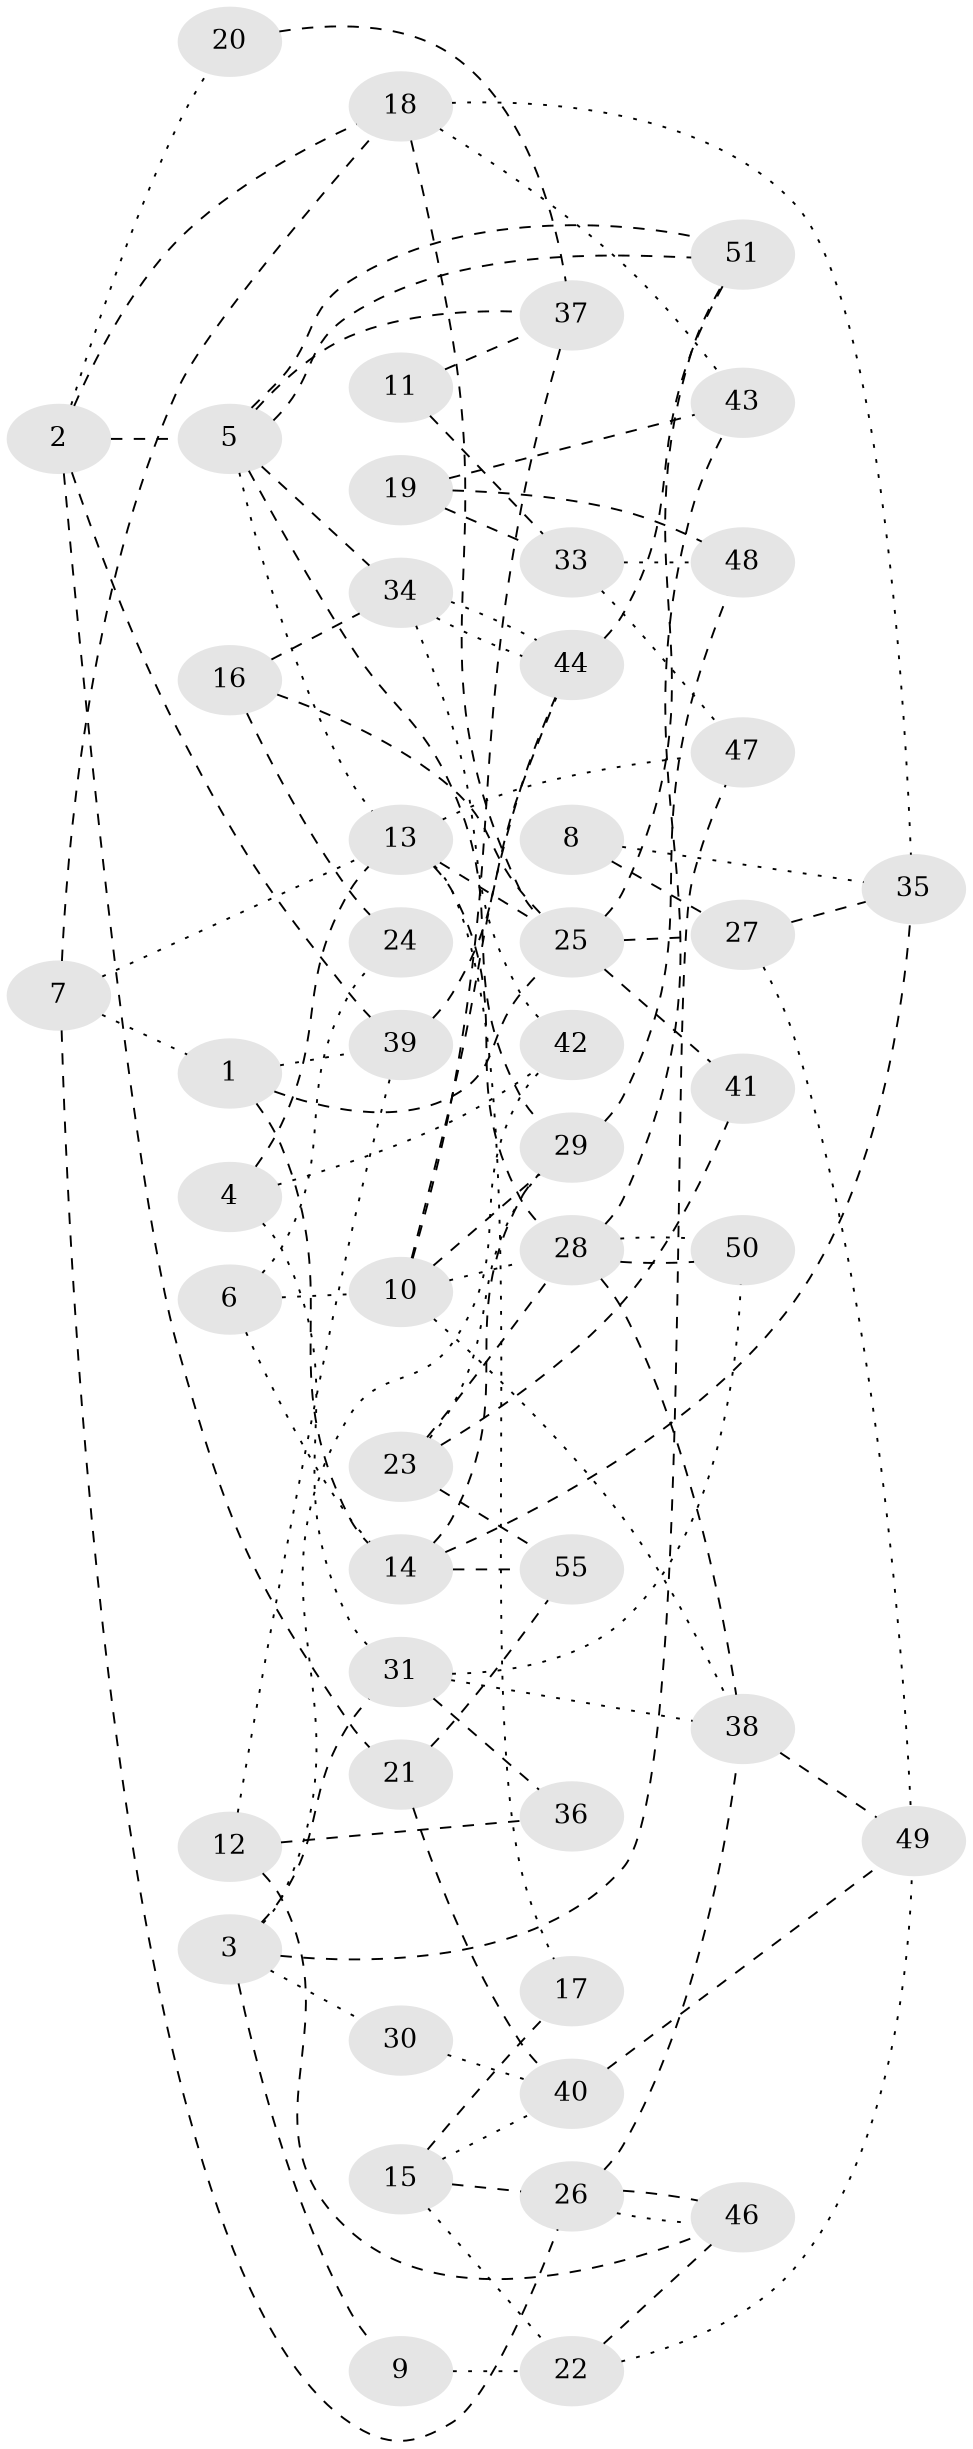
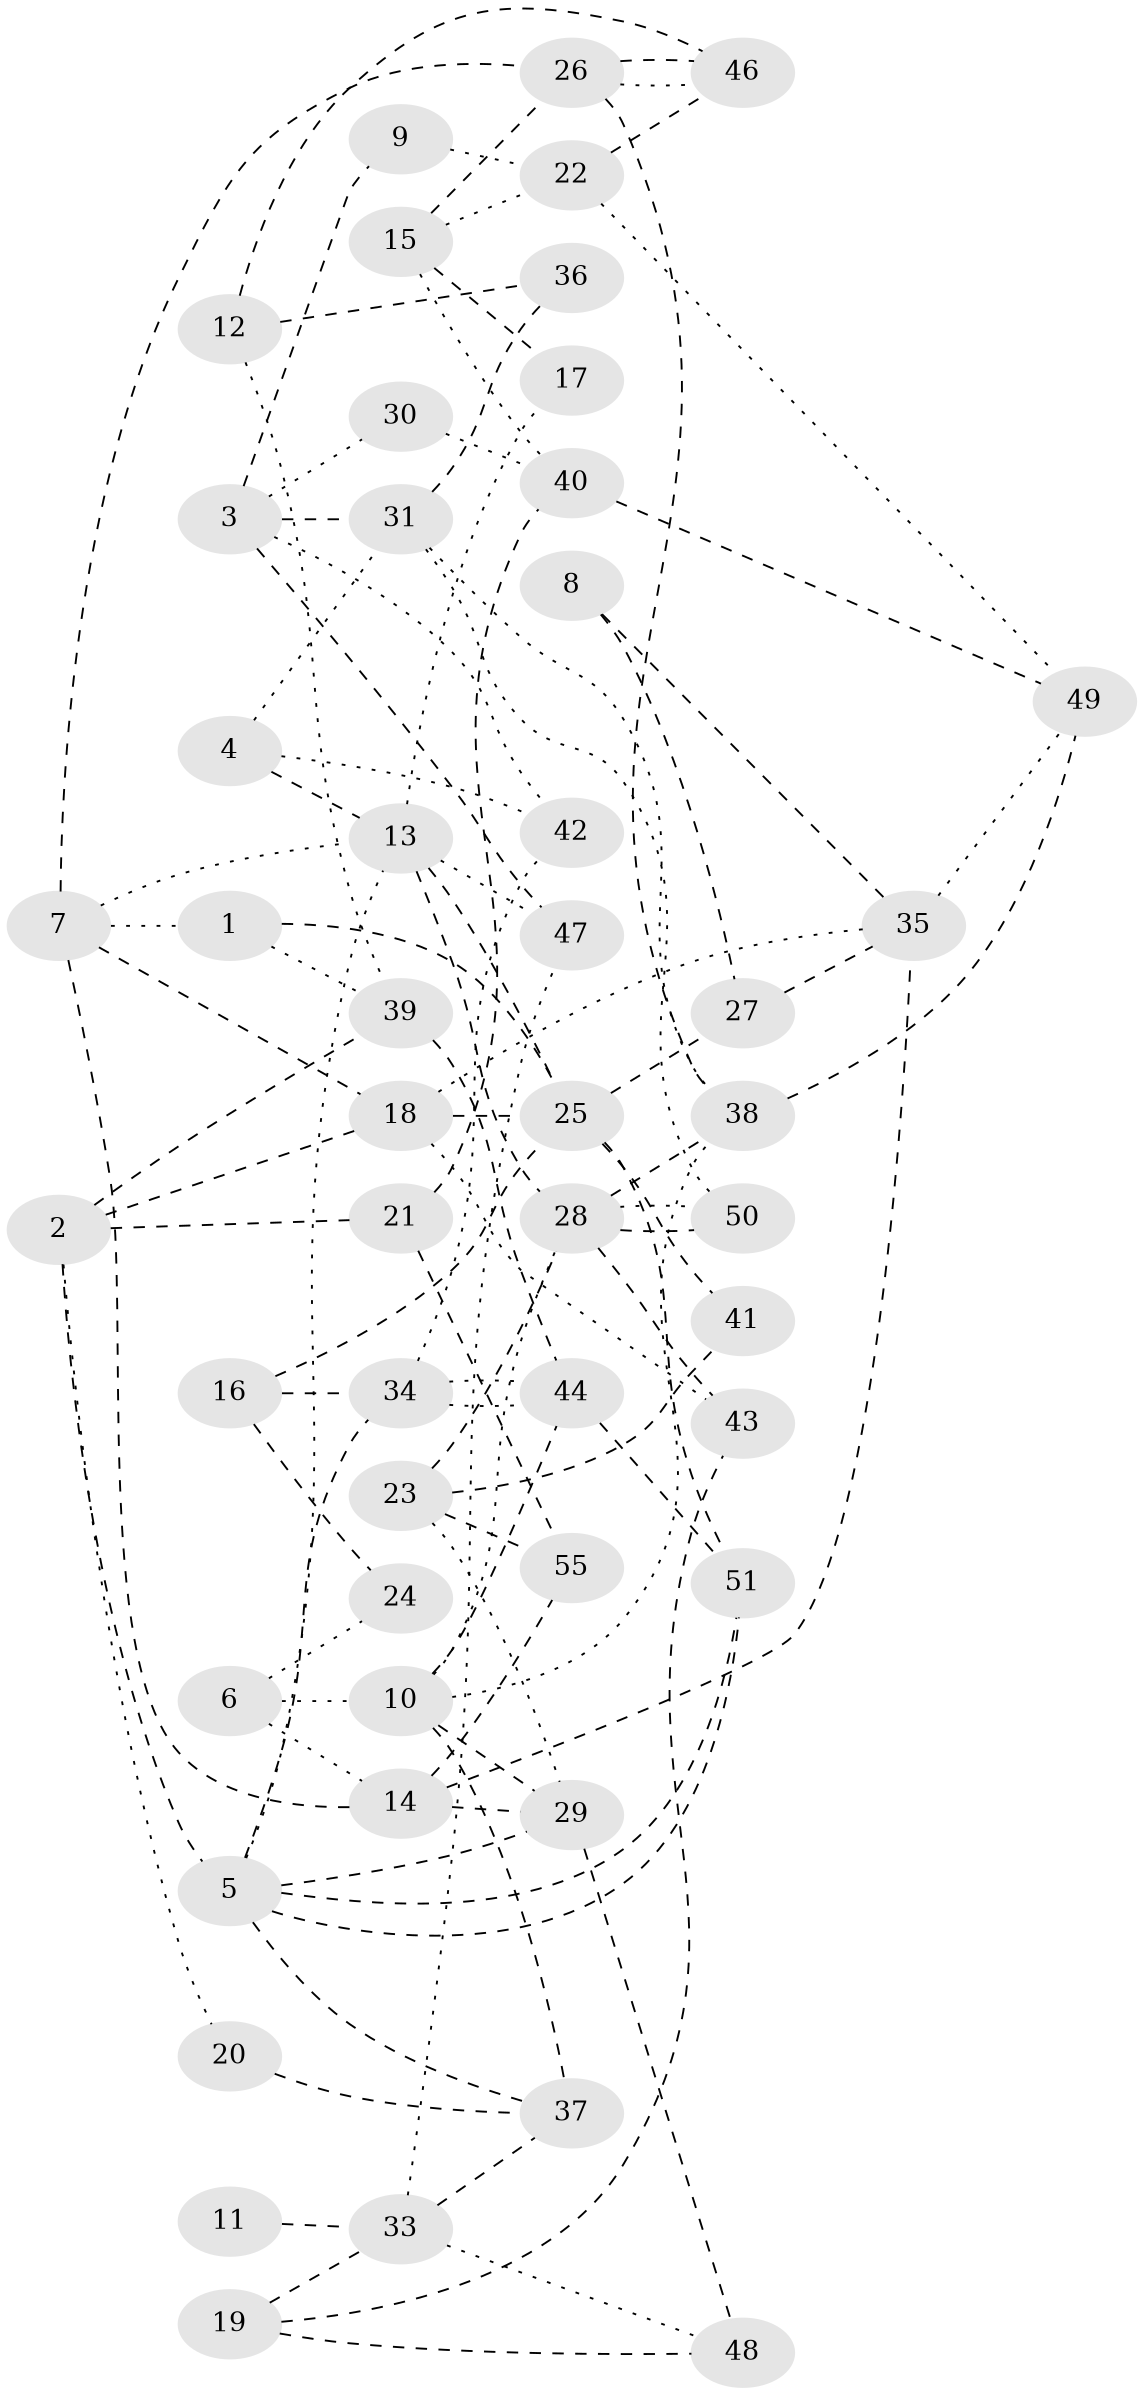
(486, 352) -> (486, 2172)
(743, 865) -> (743, 756)
(310, 1278) -> (119, 1452)
(869, 1381) -> (999, 814)
